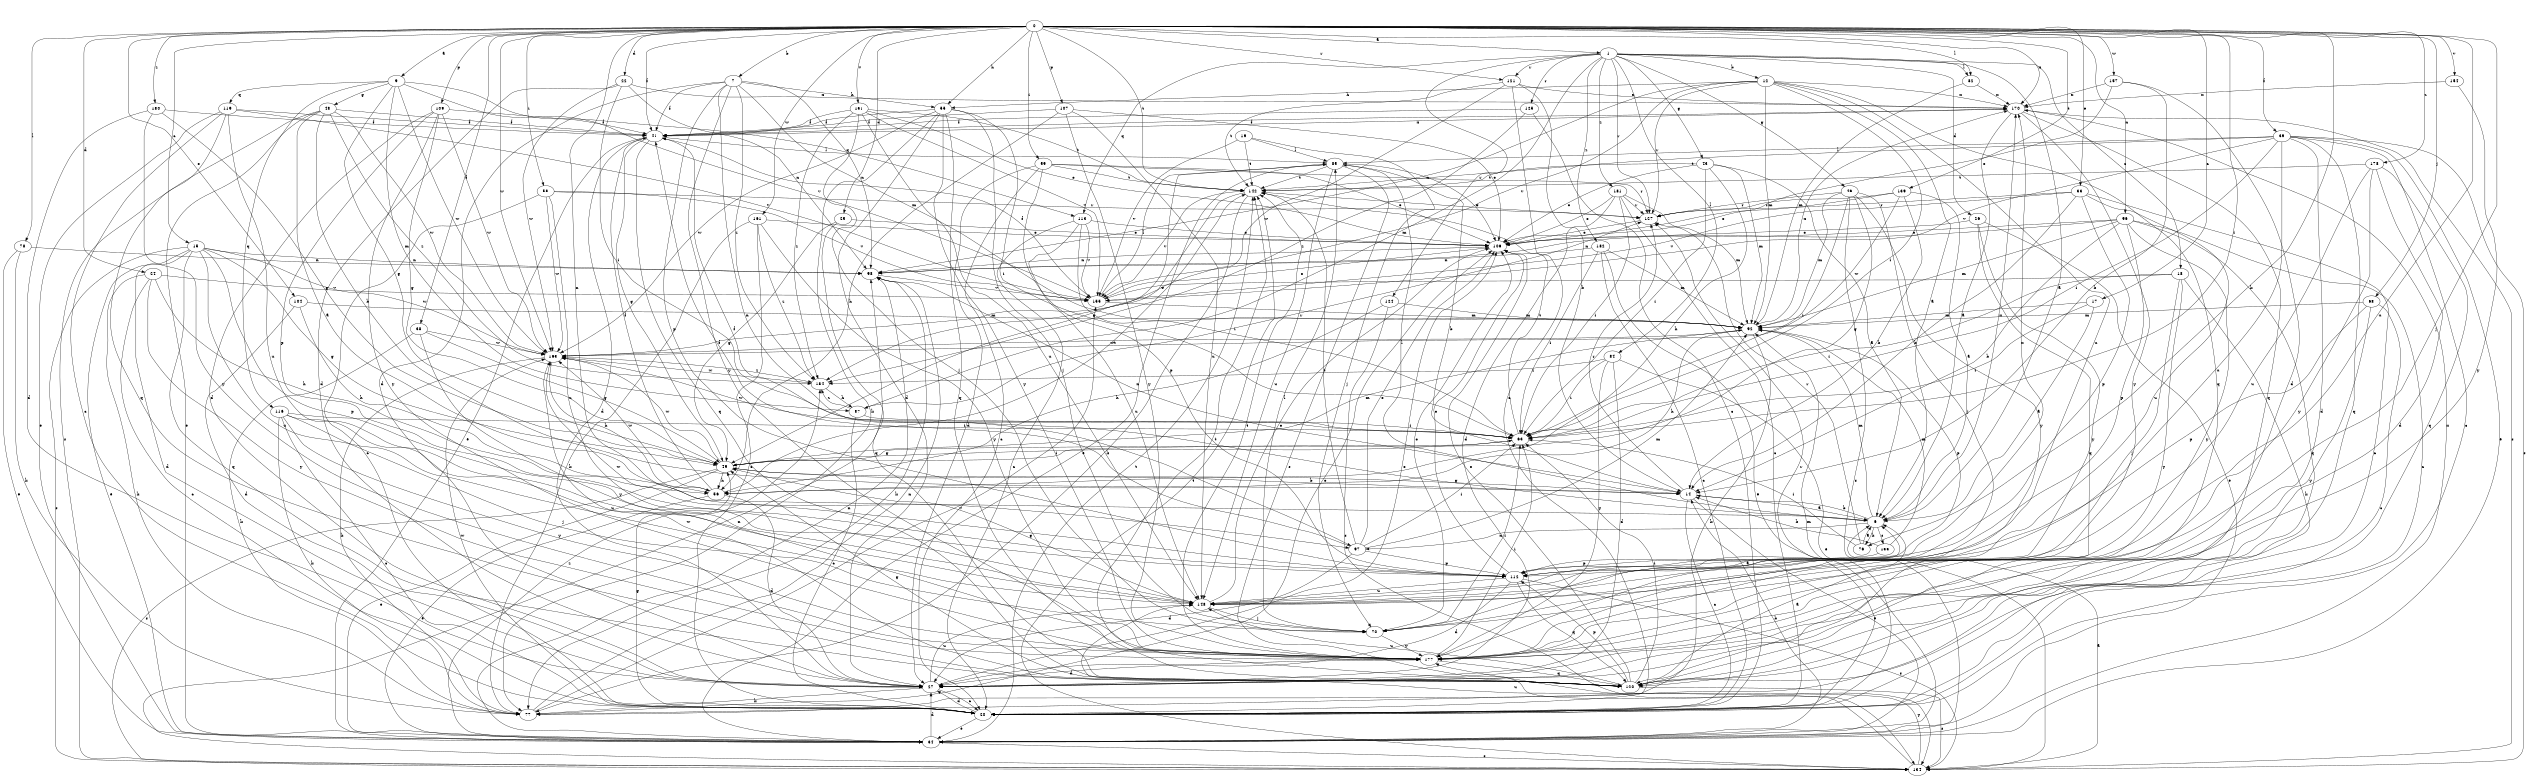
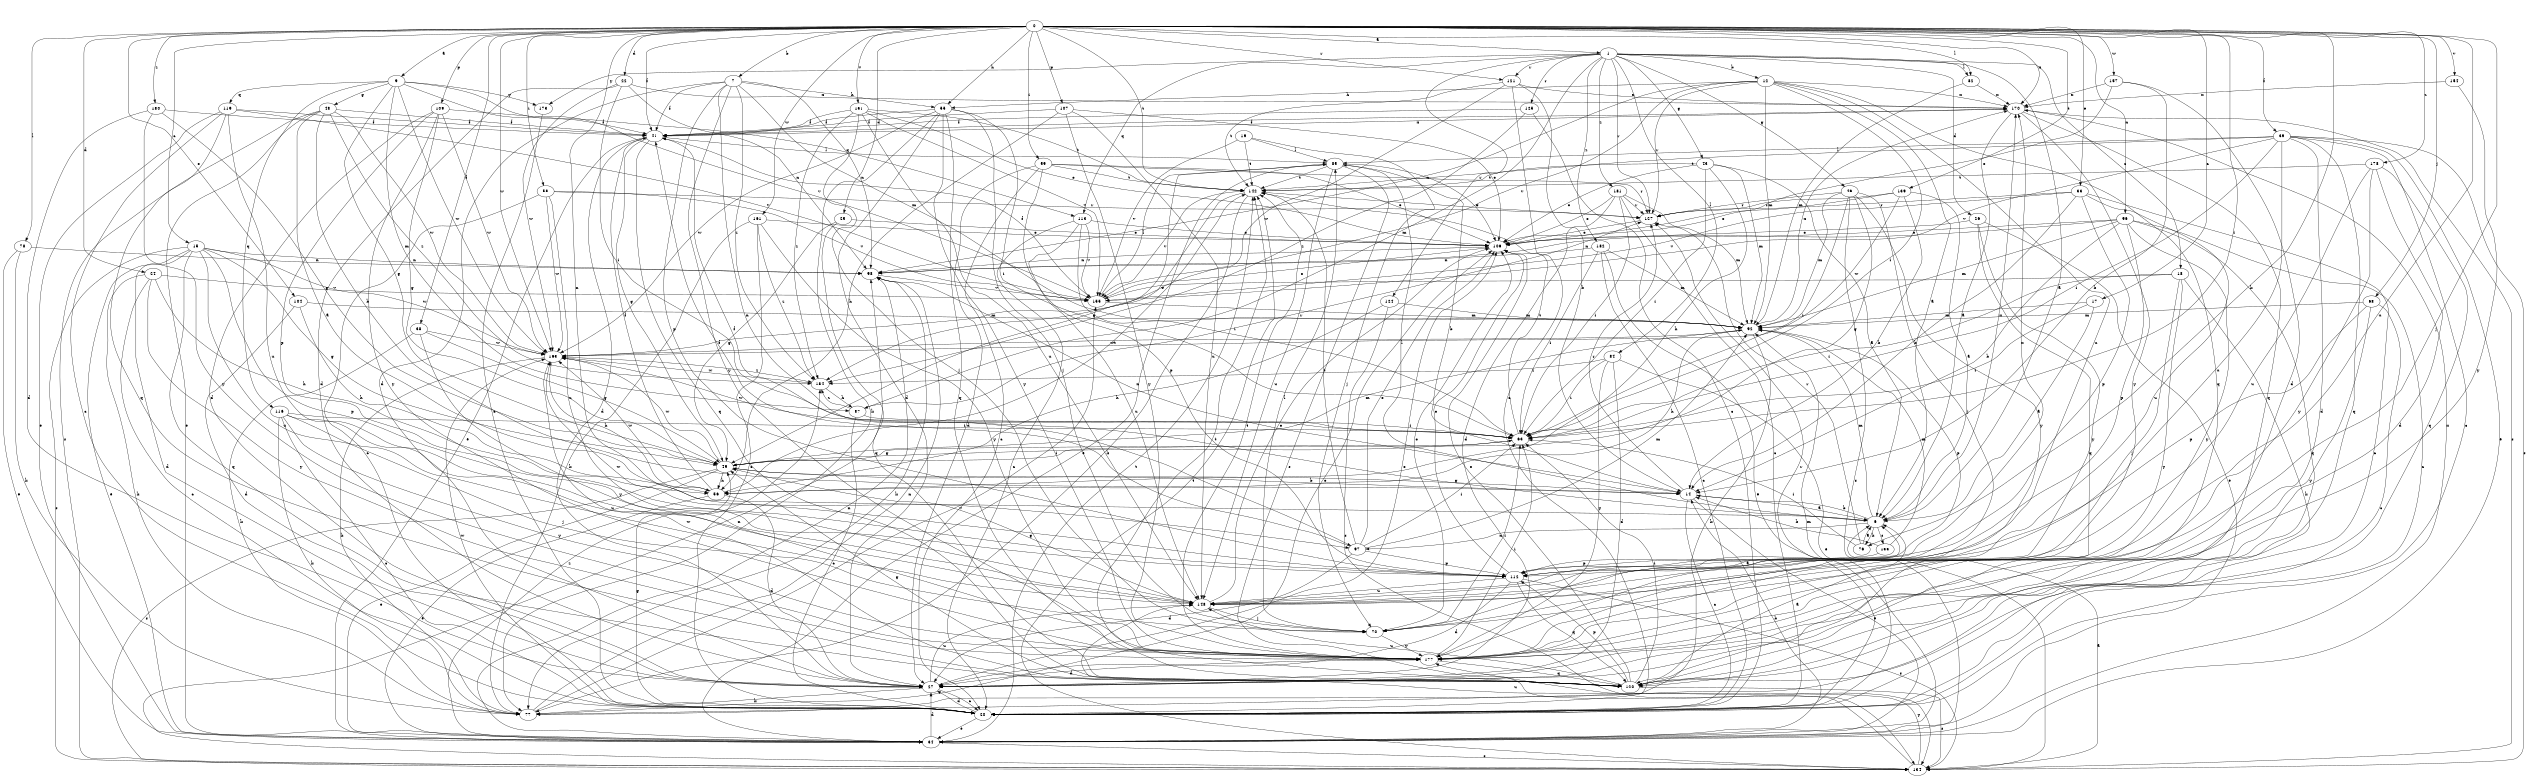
none -> (543, 109)
